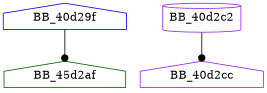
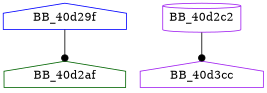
(65, 76) -> (65, 76)
(202, 76) -> (202, 76)
